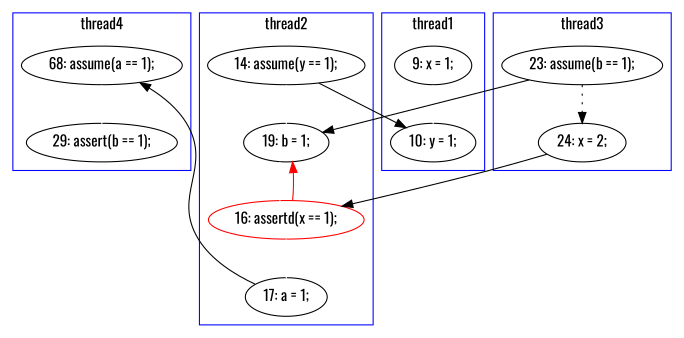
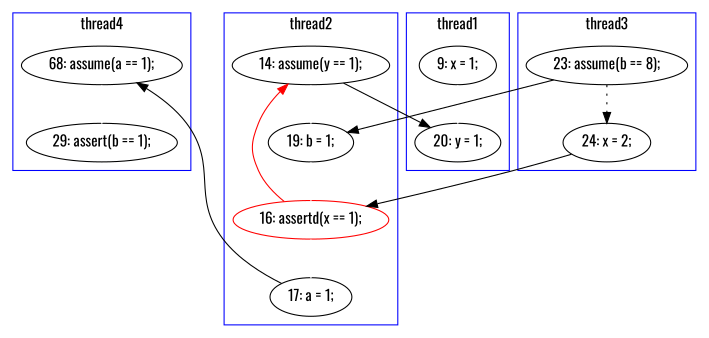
(582, 65) -> (607, 65)
(433, 143) -> (458, 143)
(293, 186) -> (252, 148)
